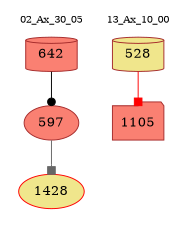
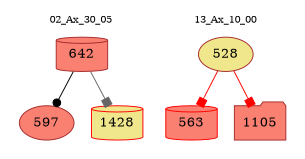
(138, 54) -> (226, 54)
none -> (192, 123)
(51, 153) -> (97, 84)
(51, 192) -> (117, 123)
